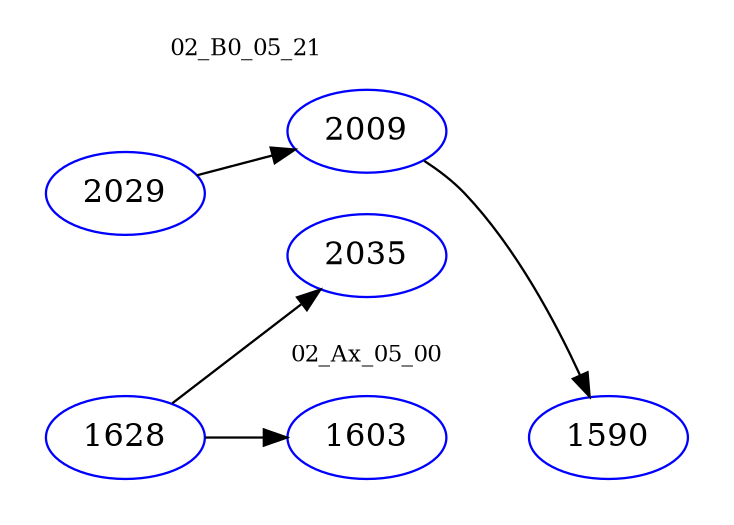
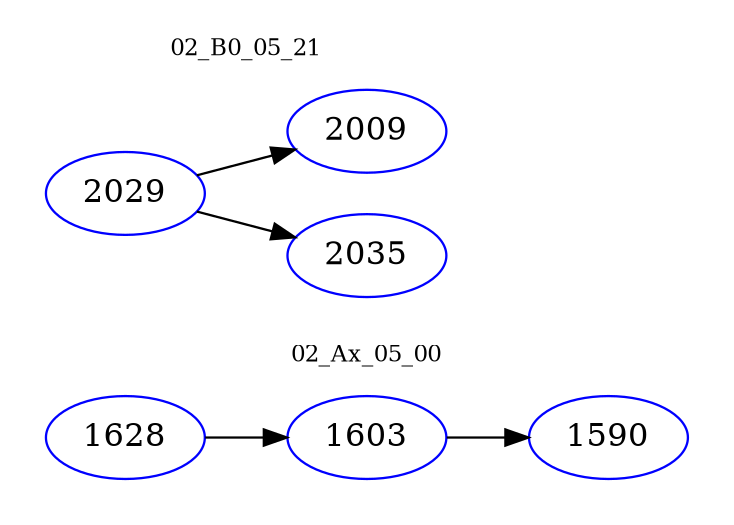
(515, 258) -> (476, 438)
(237, 354) -> (235, 222)
